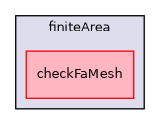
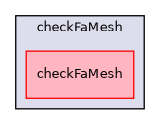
(80, 28) -> (80, 28)
